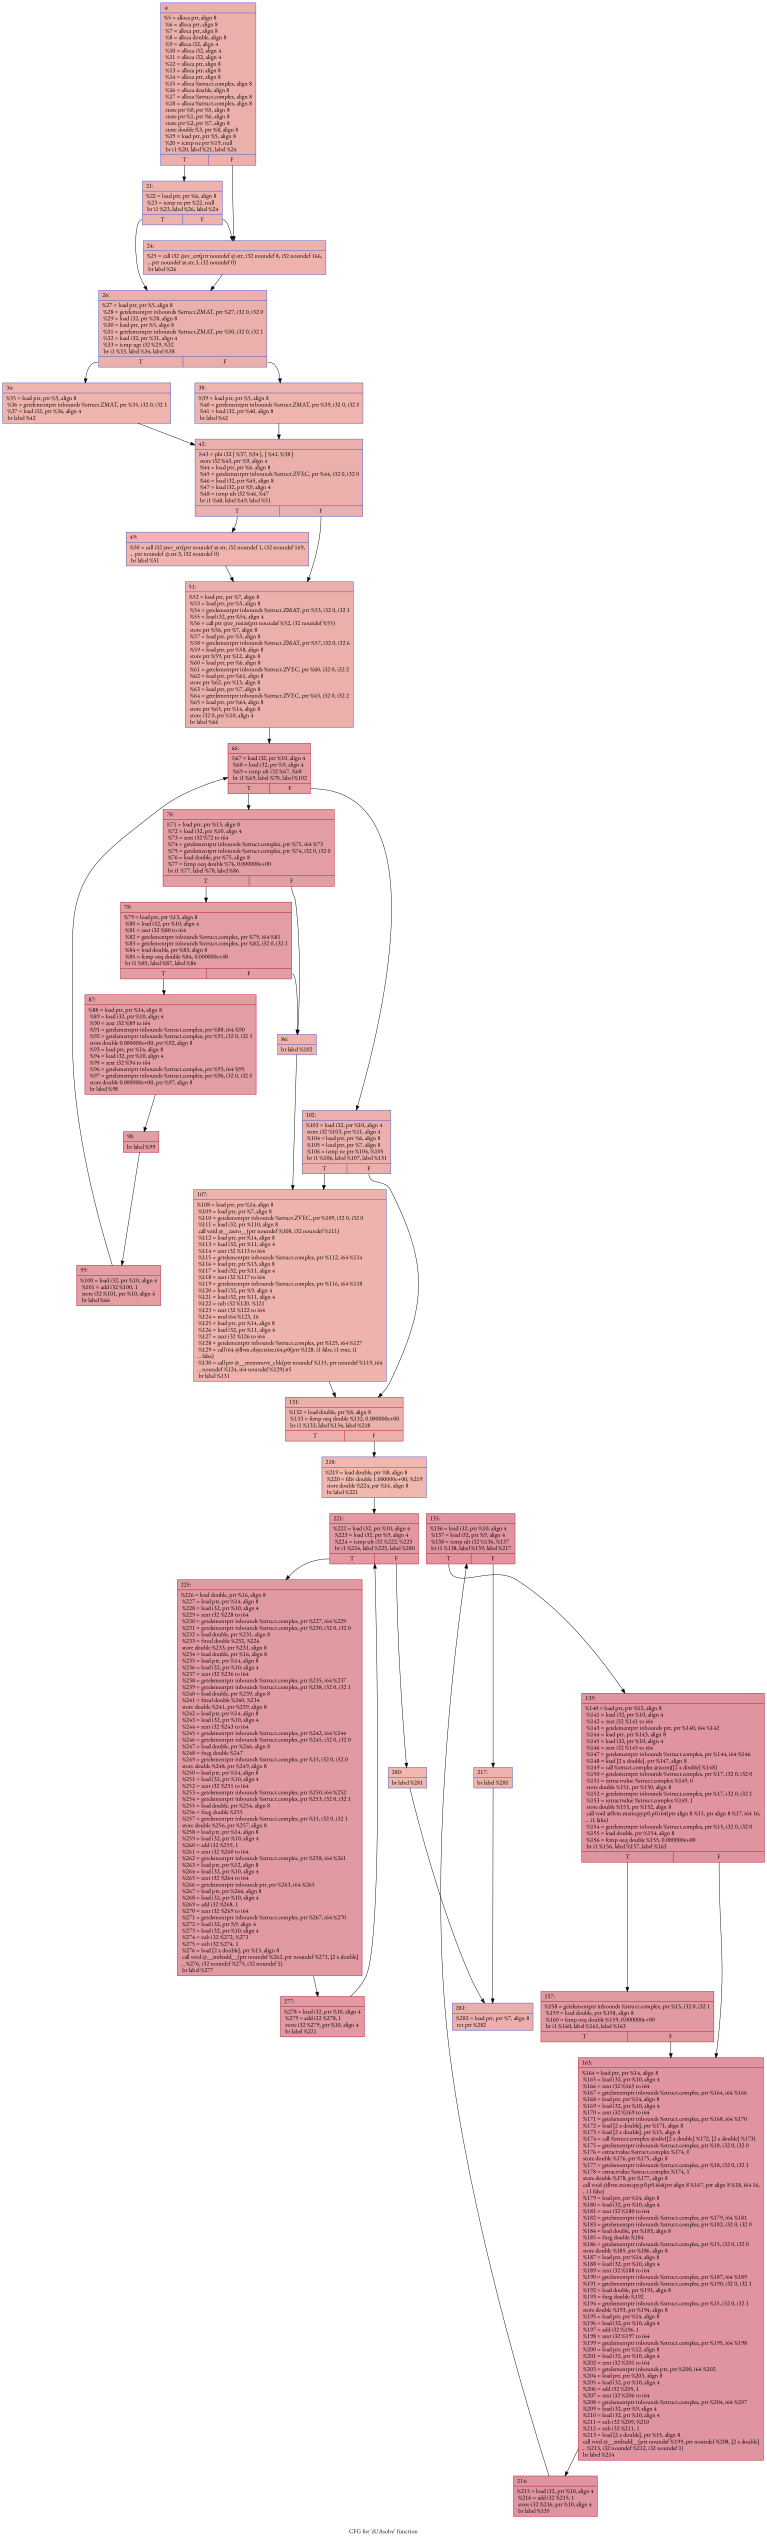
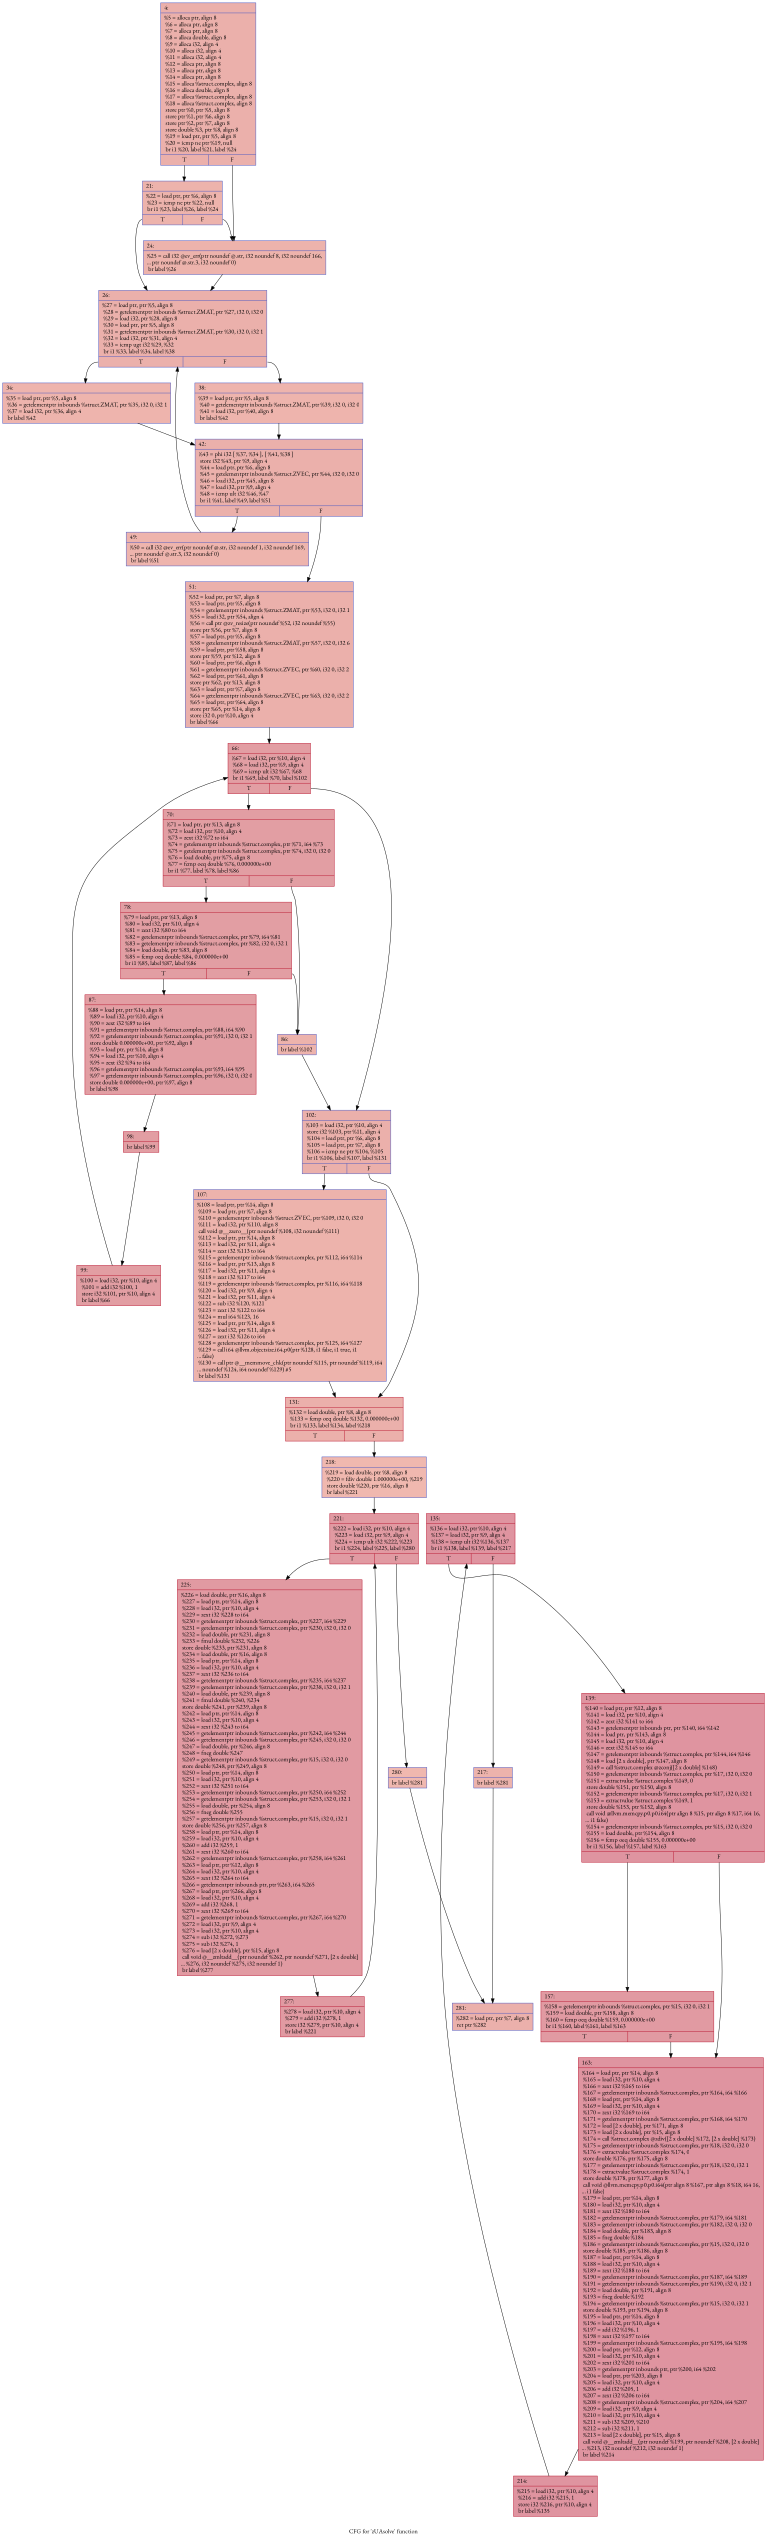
(235, 500) -> (235, 500)
(228, 572) -> (177, 454)
(295, 1120) -> (315, 1080)
(367, 1486) -> (367, 1486)
